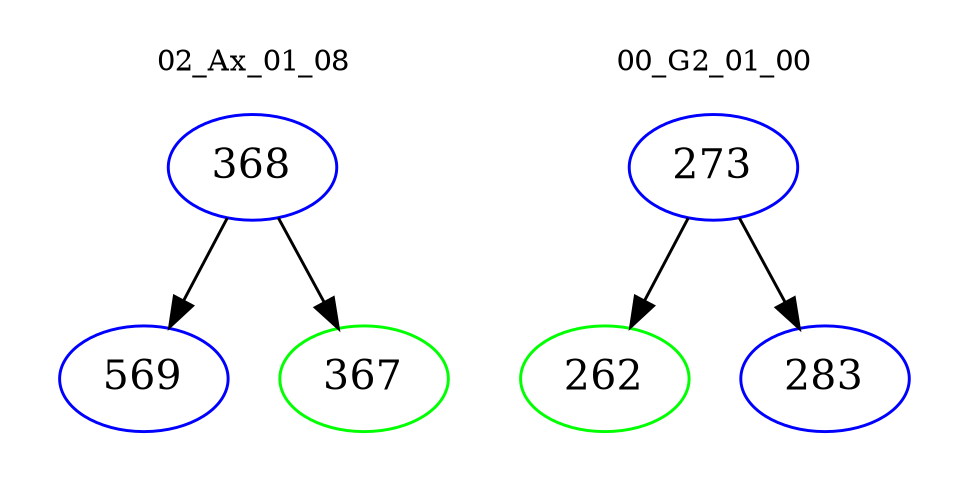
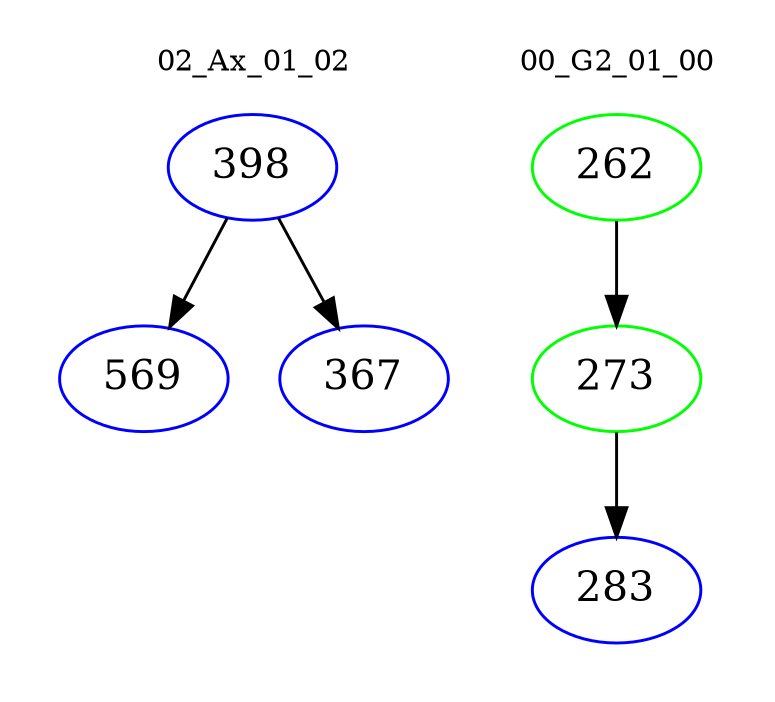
(254, 63) -> (254, 63)
(253, 167) -> (253, 167)
(713, 167) -> (617, 379)
(666, 259) -> (617, 259)
(364, 379) -> (364, 379)
